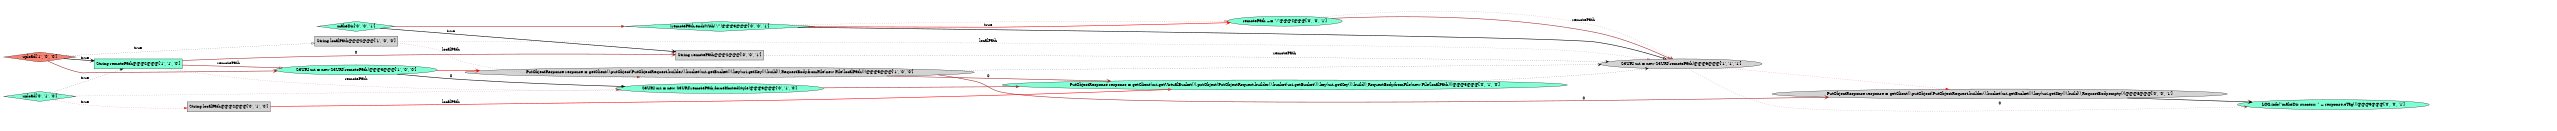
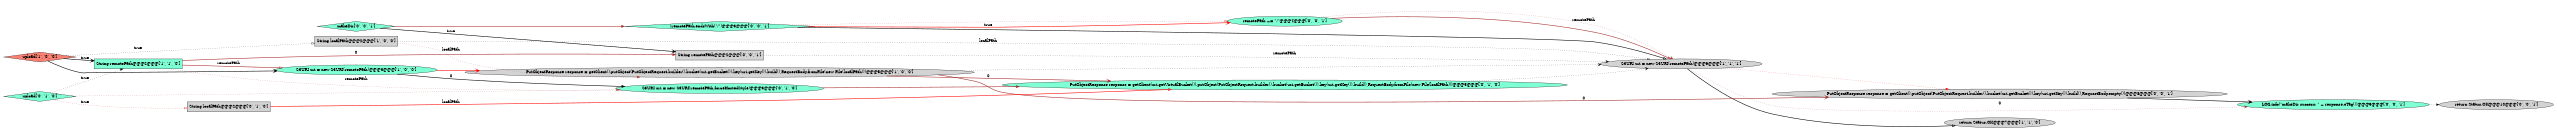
(1023, 43) -> (1023, 43)
(427, 55) -> (427, 55)
(160, 72) -> (160, 72)
none -> (2496, 105)
(118, 107) -> (118, 107)
none -> (2000, 123)
